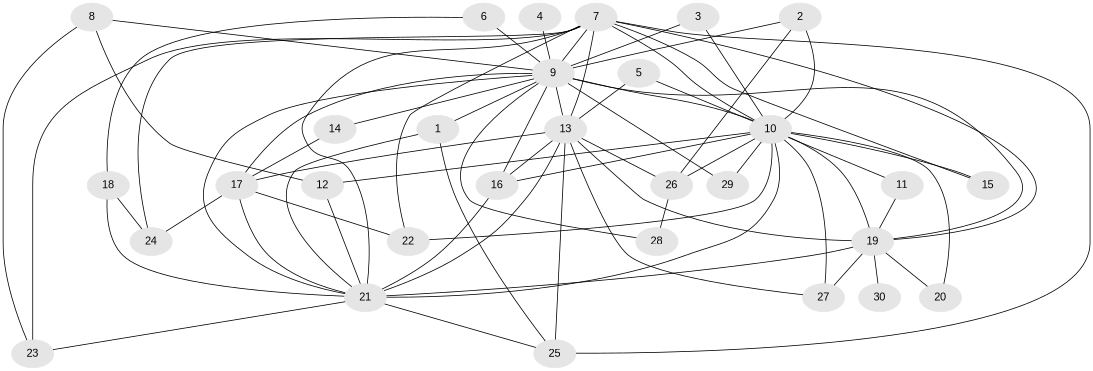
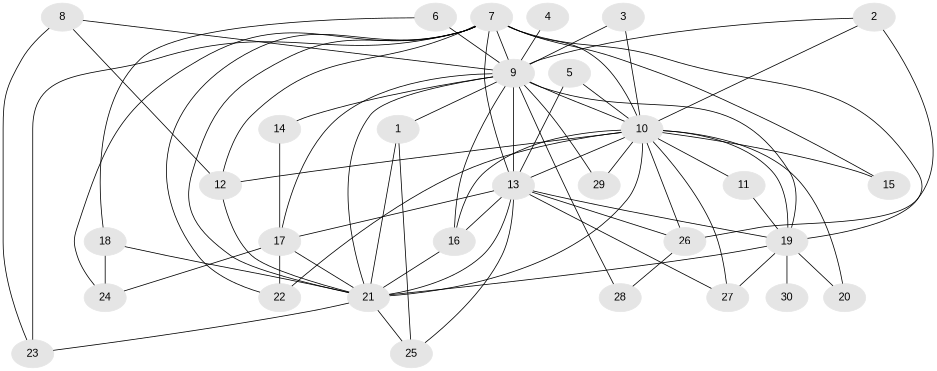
none -> (575, 158)
(1090, 207) -> (328, 68)
